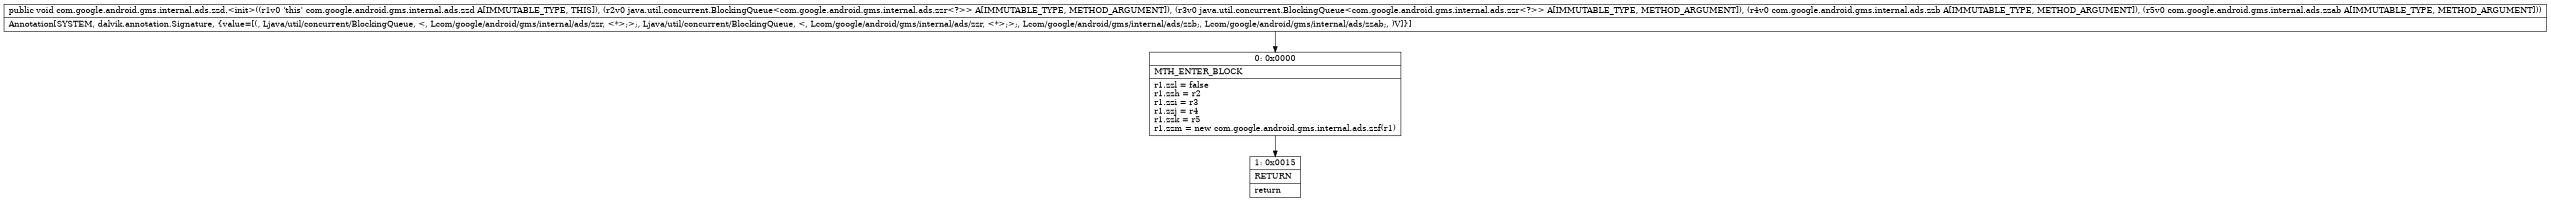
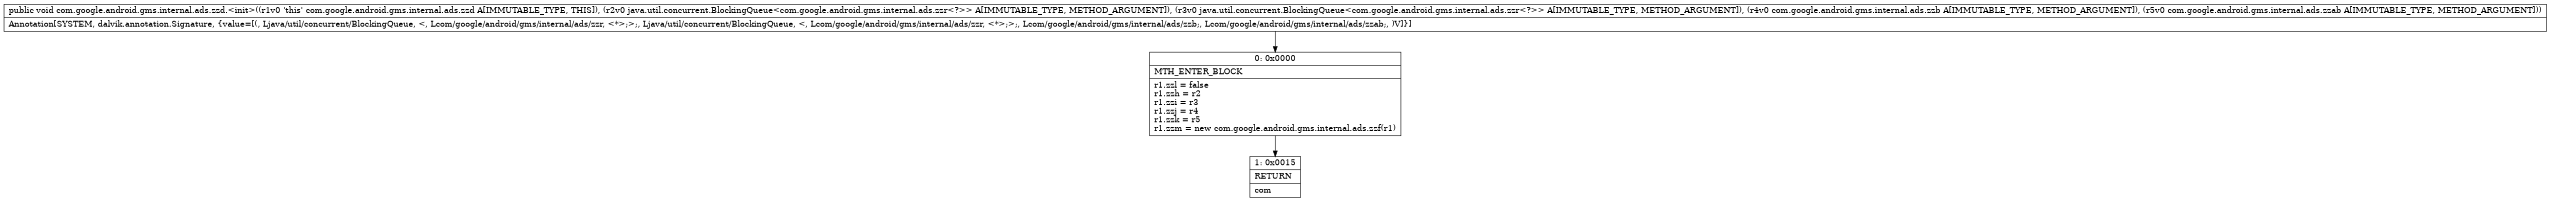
(1268, 190) -> (1263, 190)
